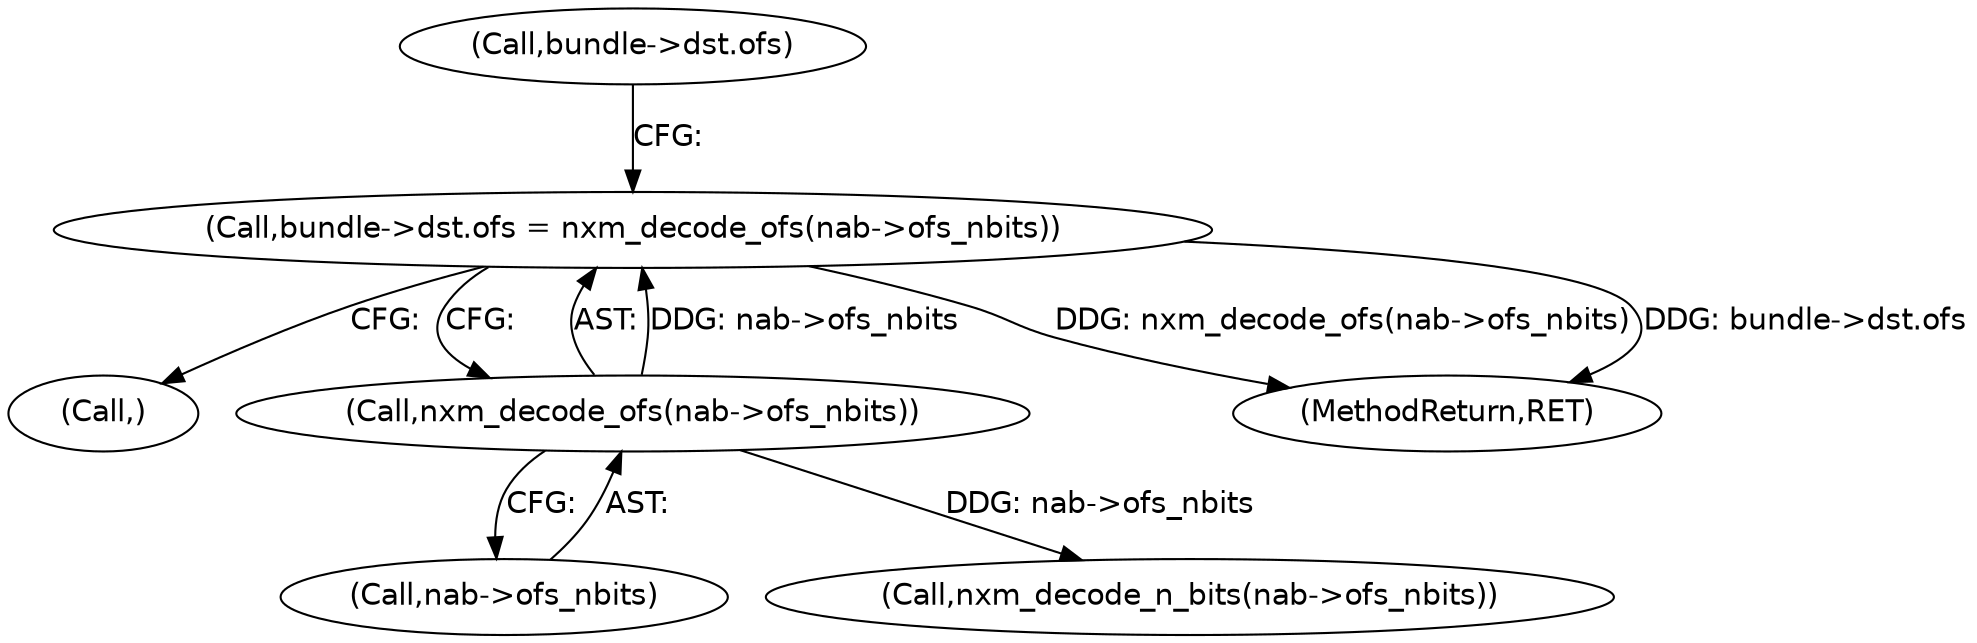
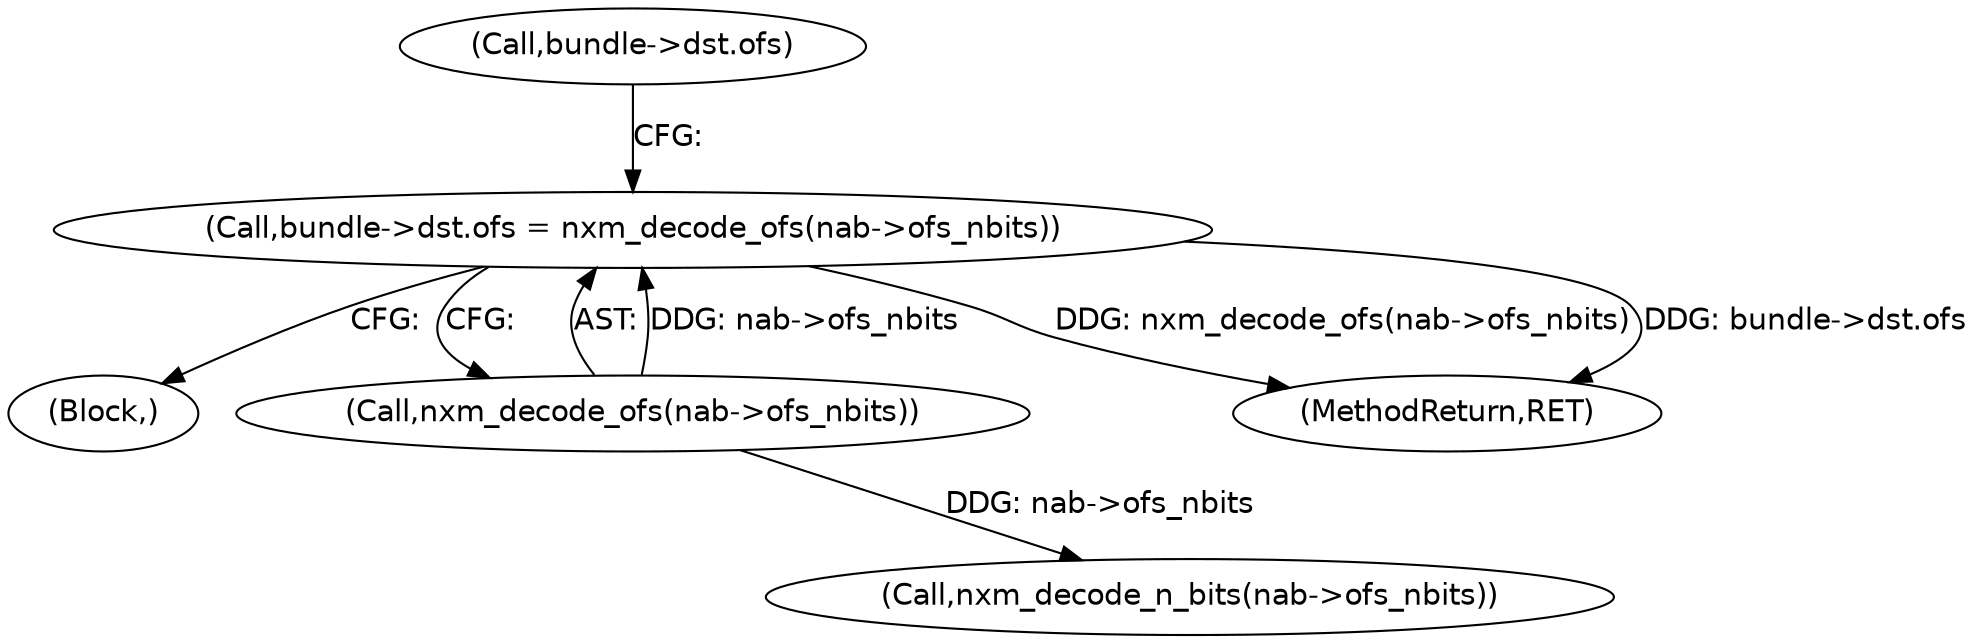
(103, 414) -> (103, 414)
(504, 597) -> none
